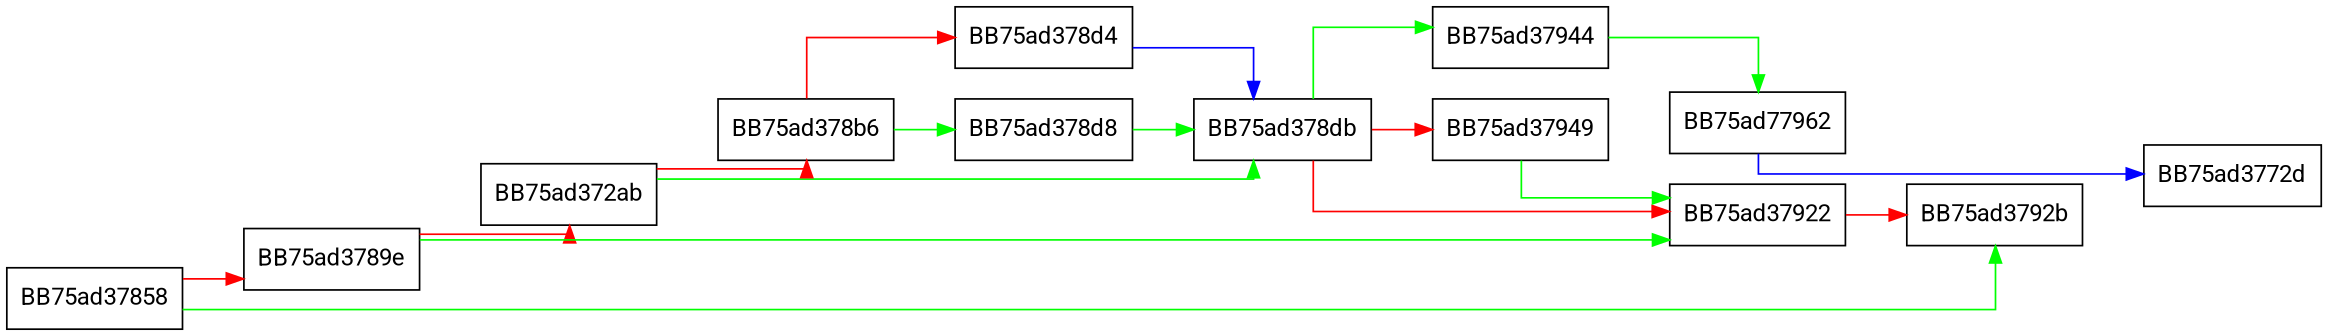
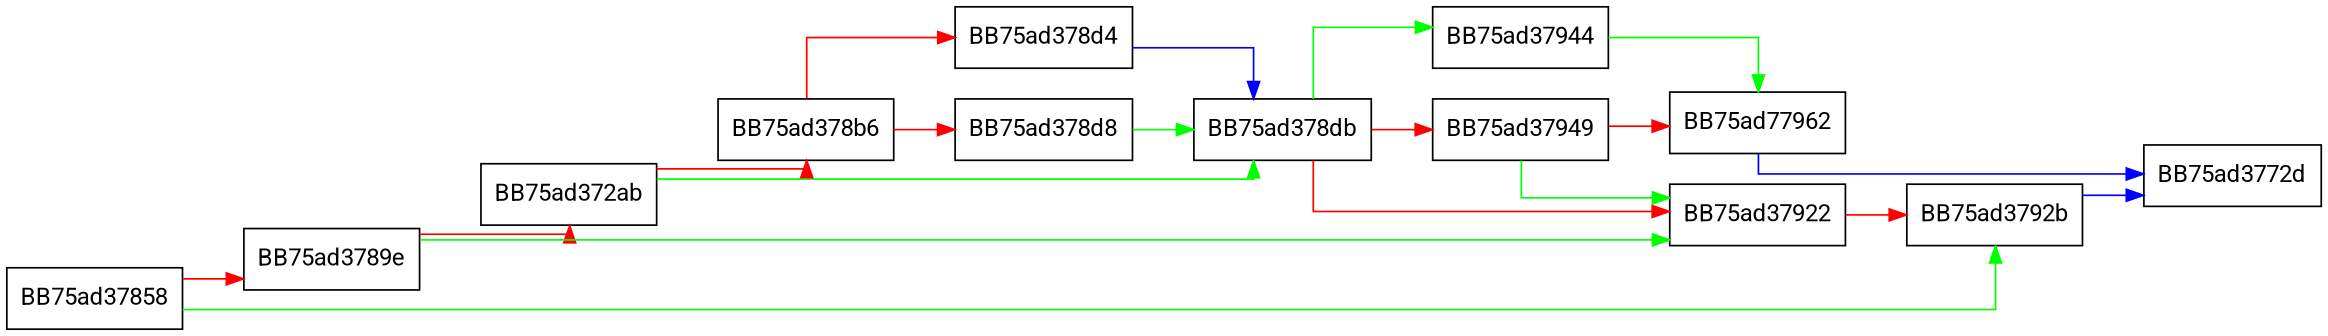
none -> (1630, 126)
(916, 130) -> (916, 130)
none -> (2104, 195)
